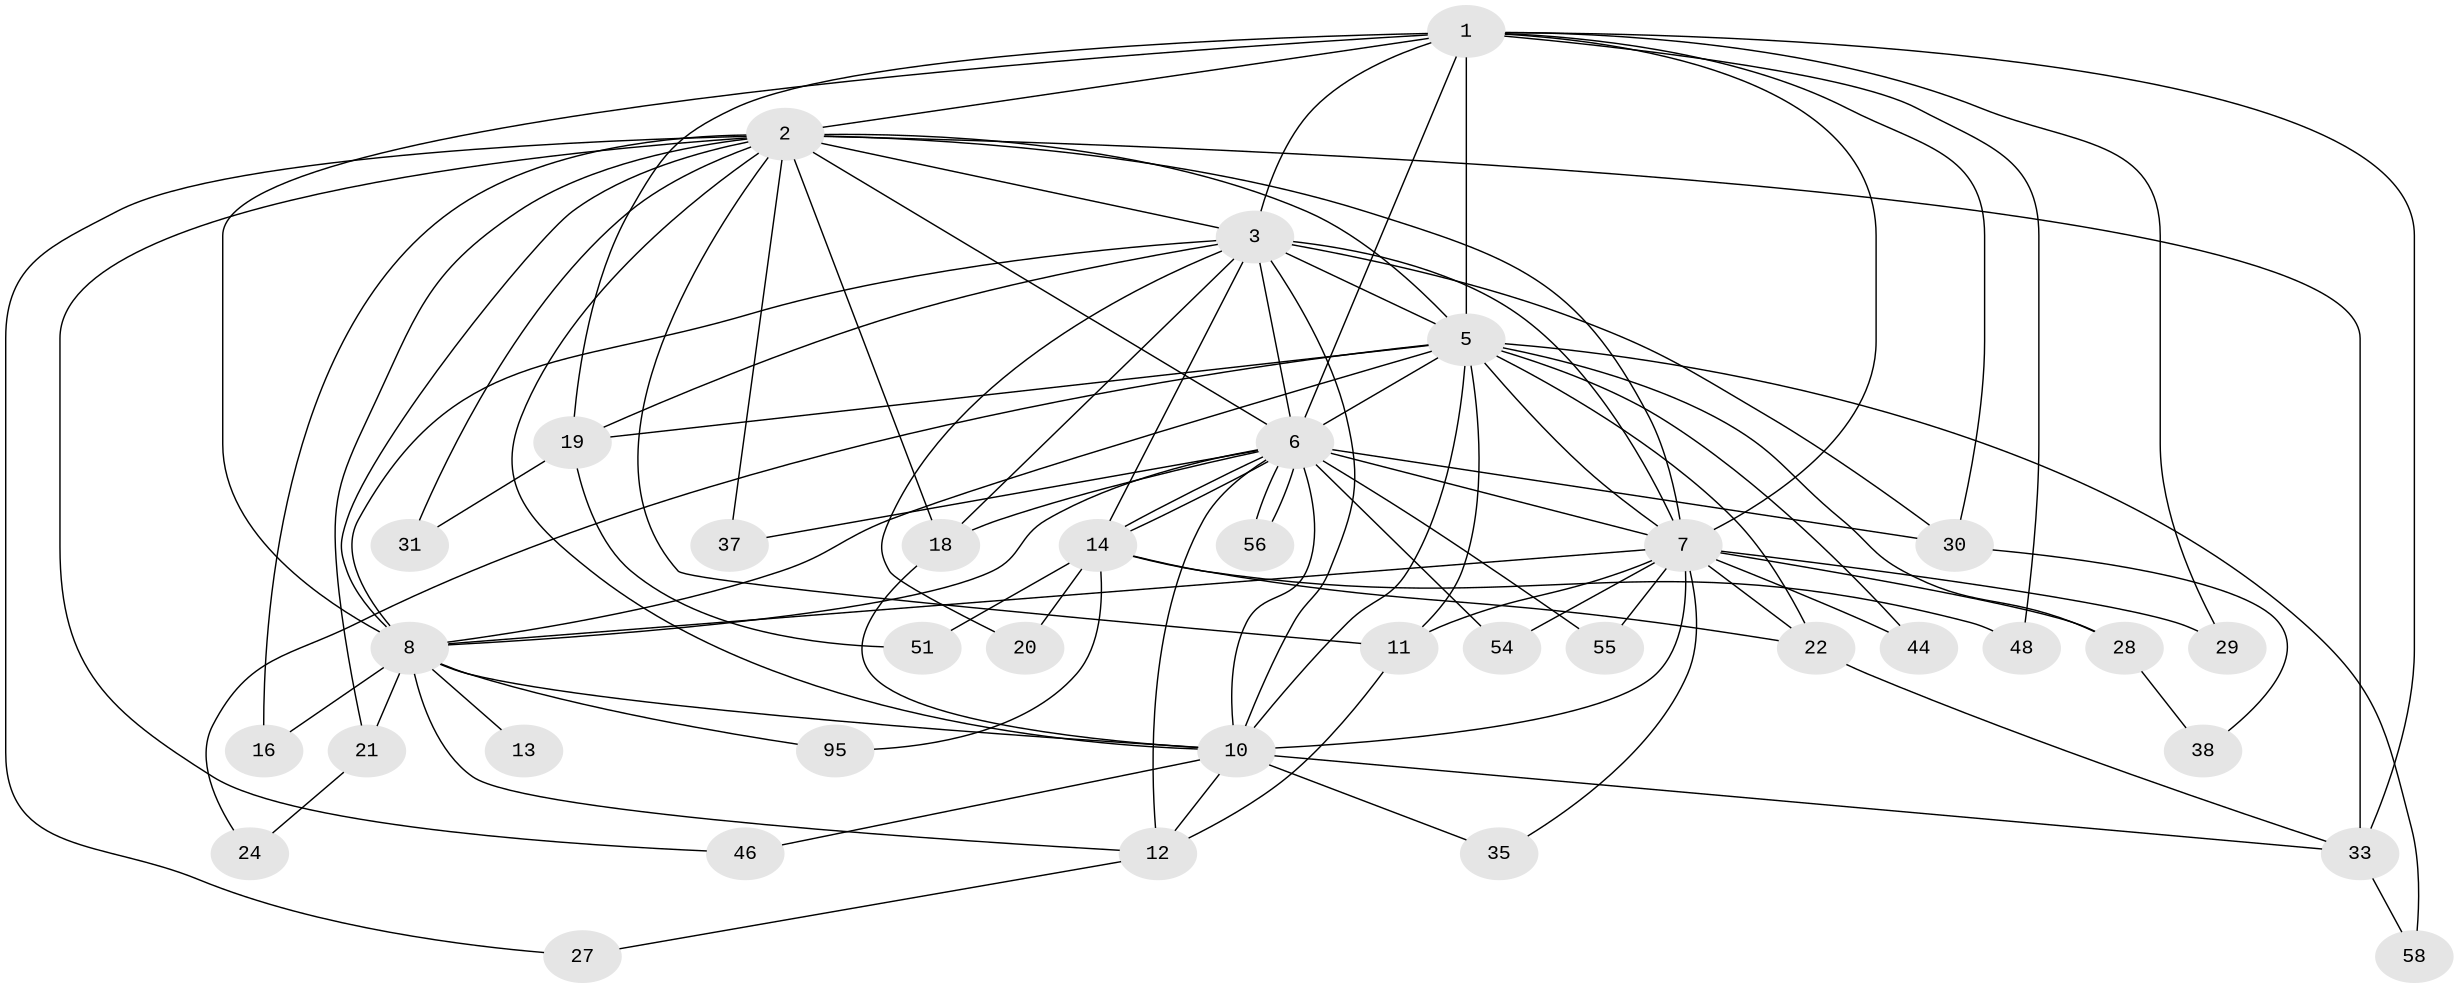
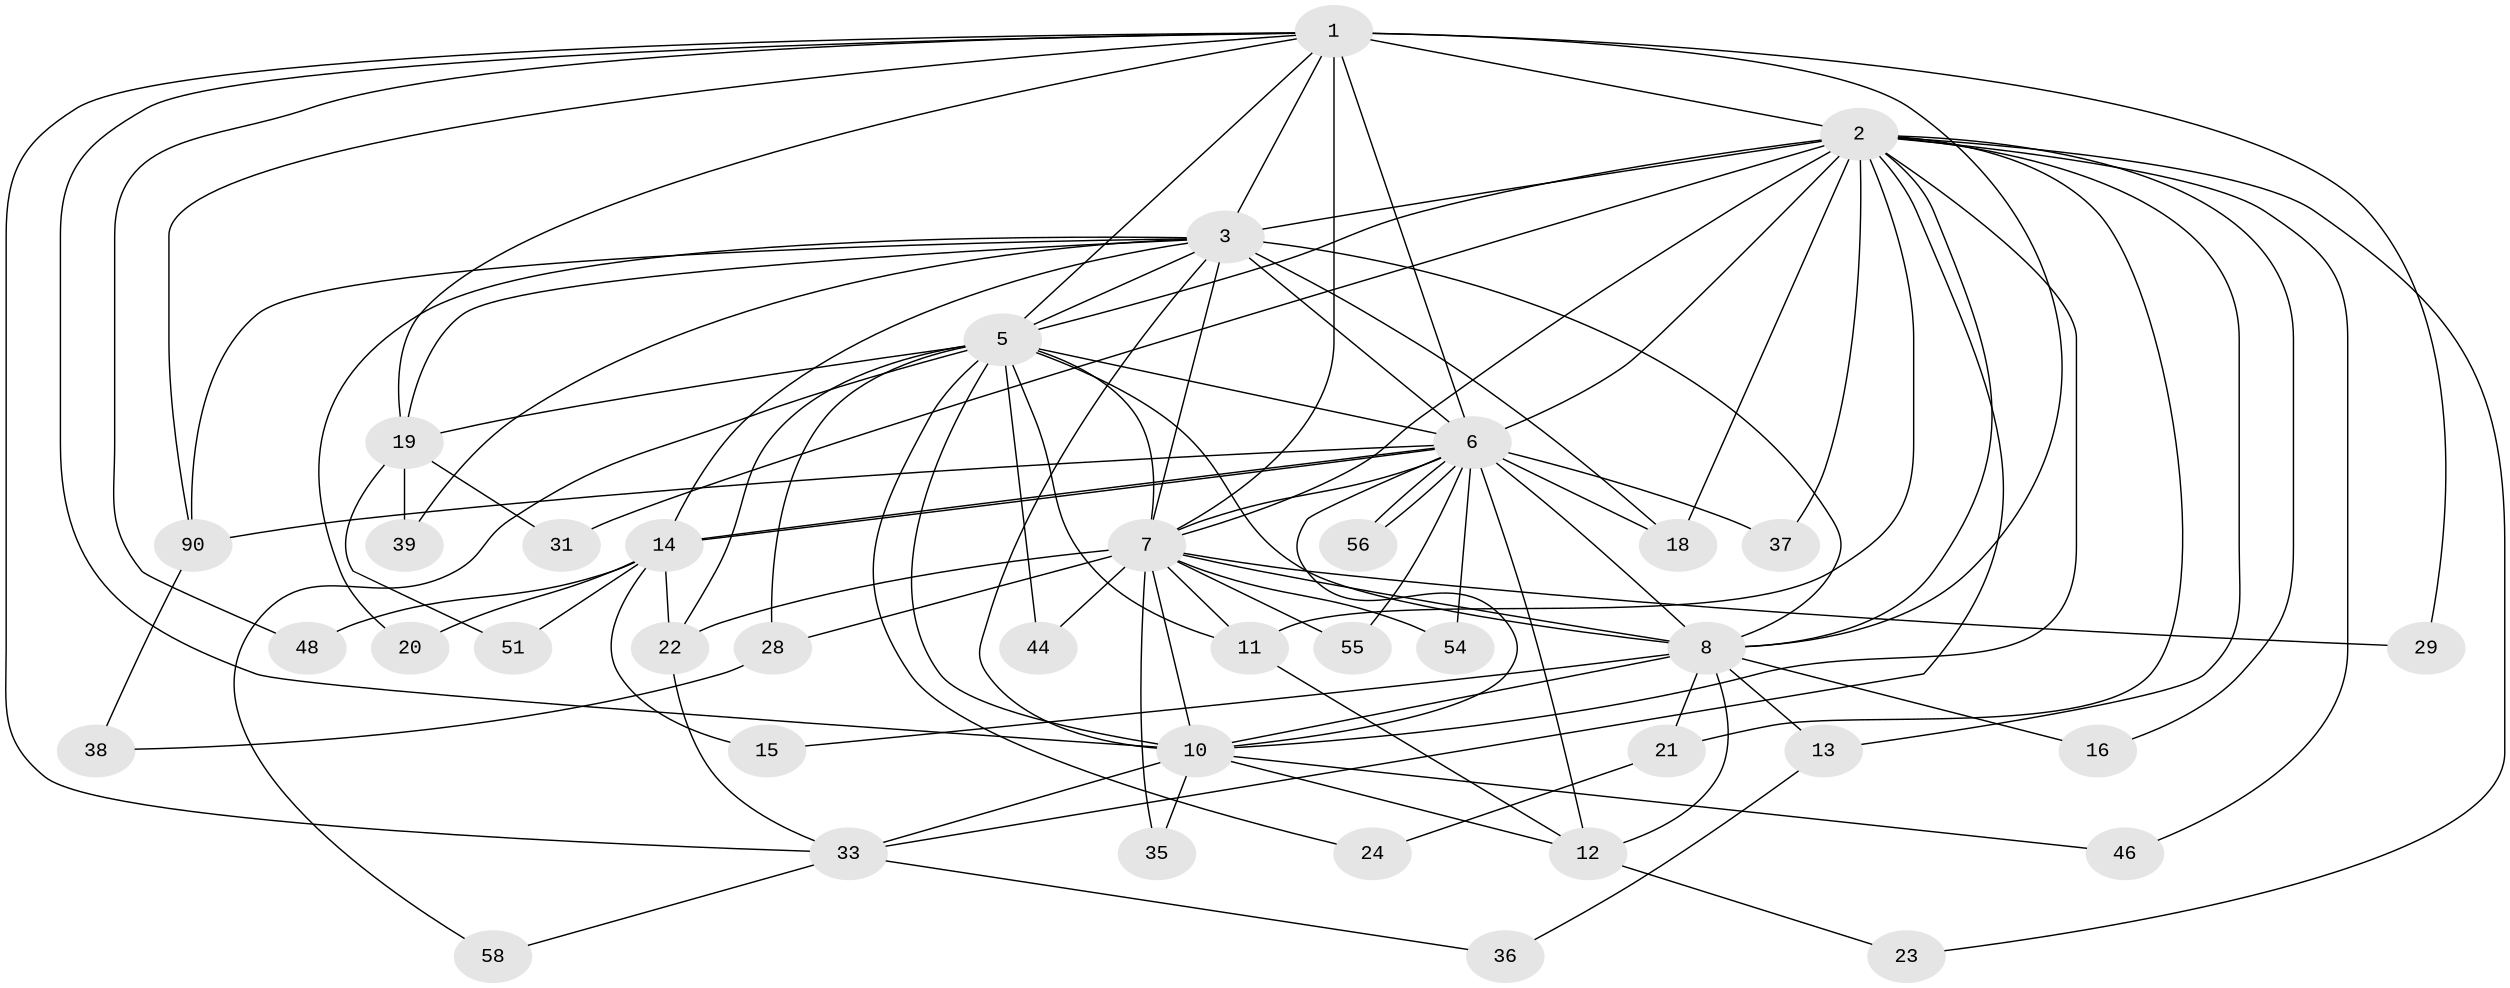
none -> (2239, 472)
none -> (405, 545)
(1955, 545) -> (193, 545)
(932, 707) -> (60, 297)
(835, 751) -> (767, 751)
(583, 957) -> (1907, 957)
none -> (1505, 957)
